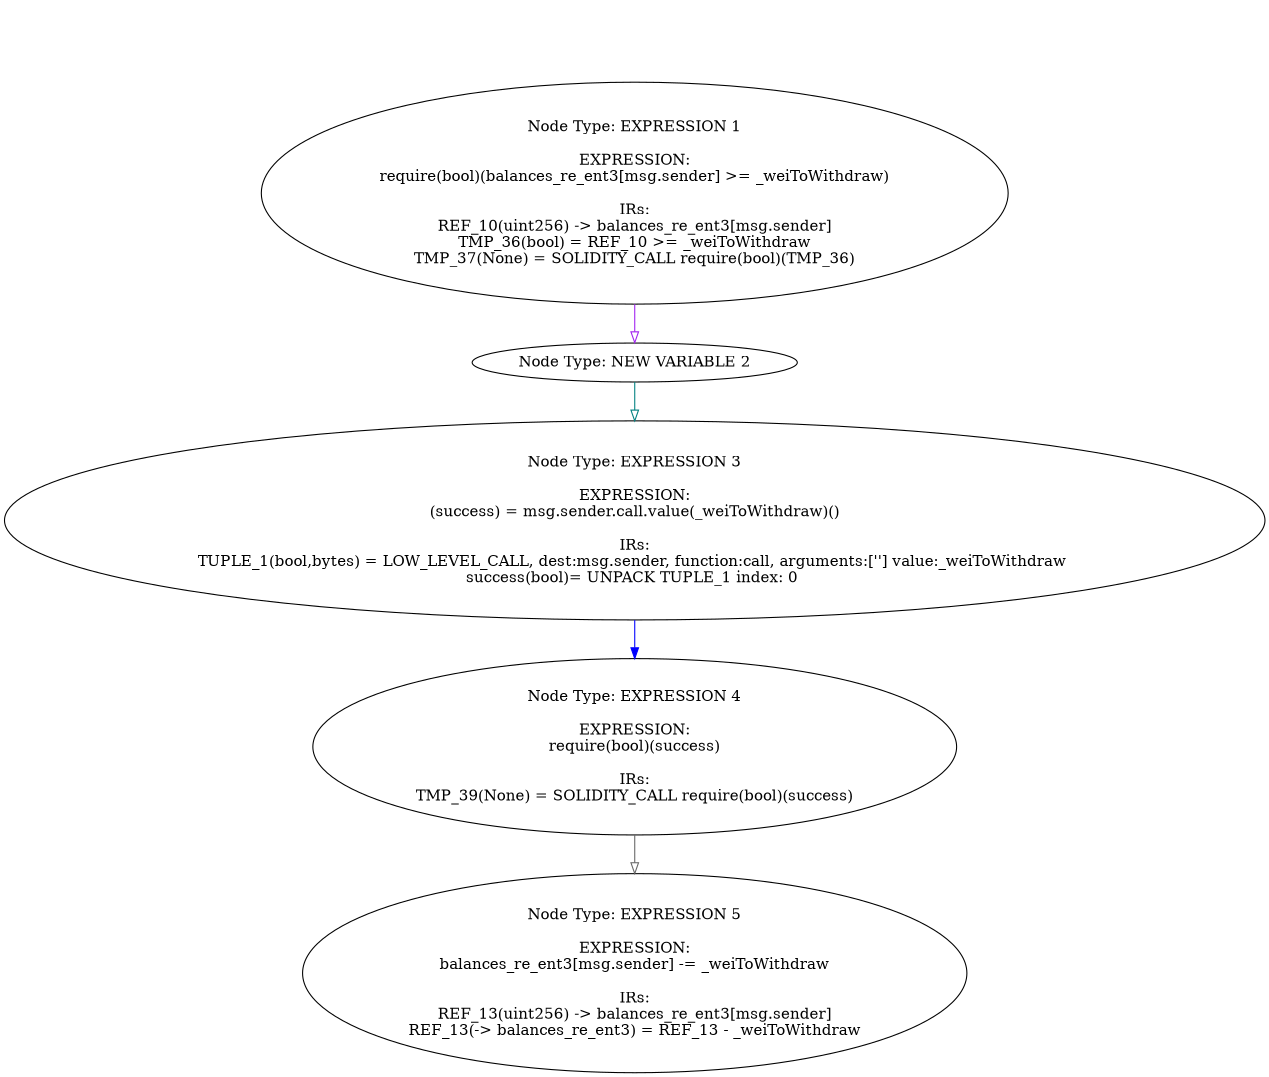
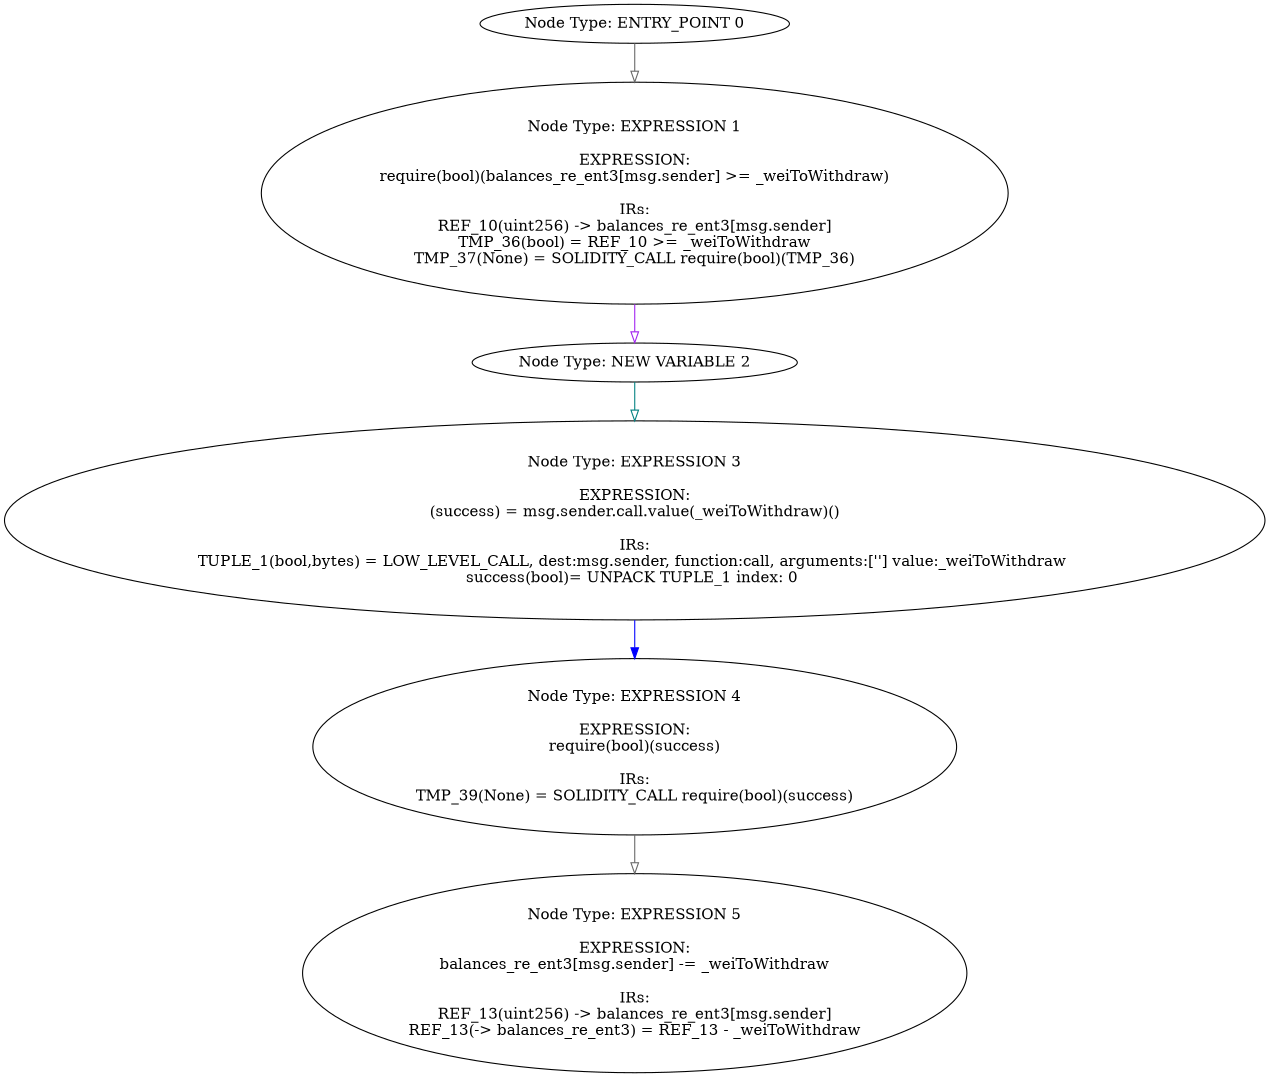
none -> (635, 24)
